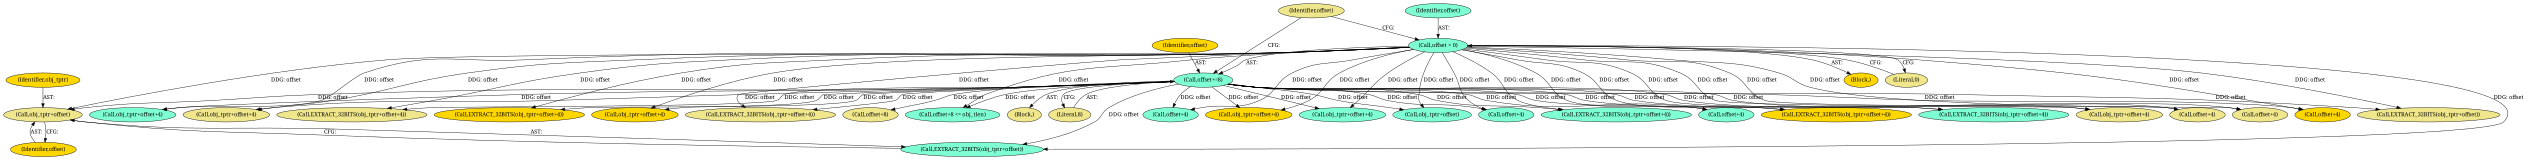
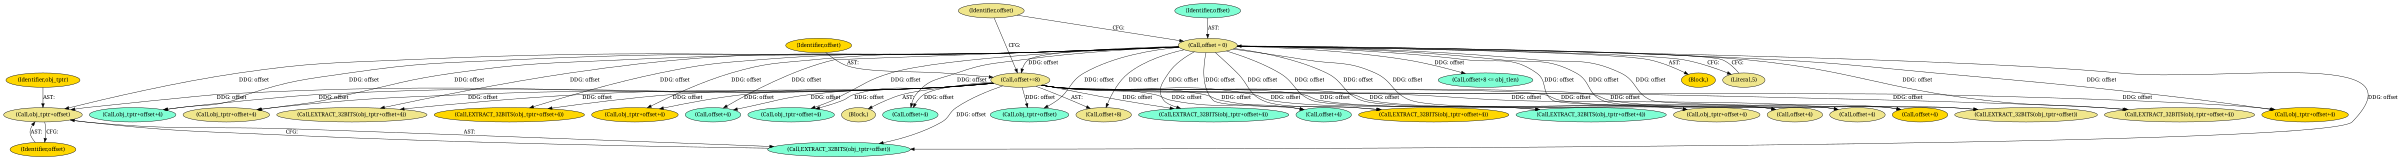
(1438, 45) -> (1208, 45)
(1253, 63) -> (1043, 63)
none -> (1138, 67)
(1203, 80) -> (1020, 80)
(1906, 80) -> (1744, 80)
(1040, 90) -> none
(969, 97) -> (1078, 97)
(1070, 115) -> none
